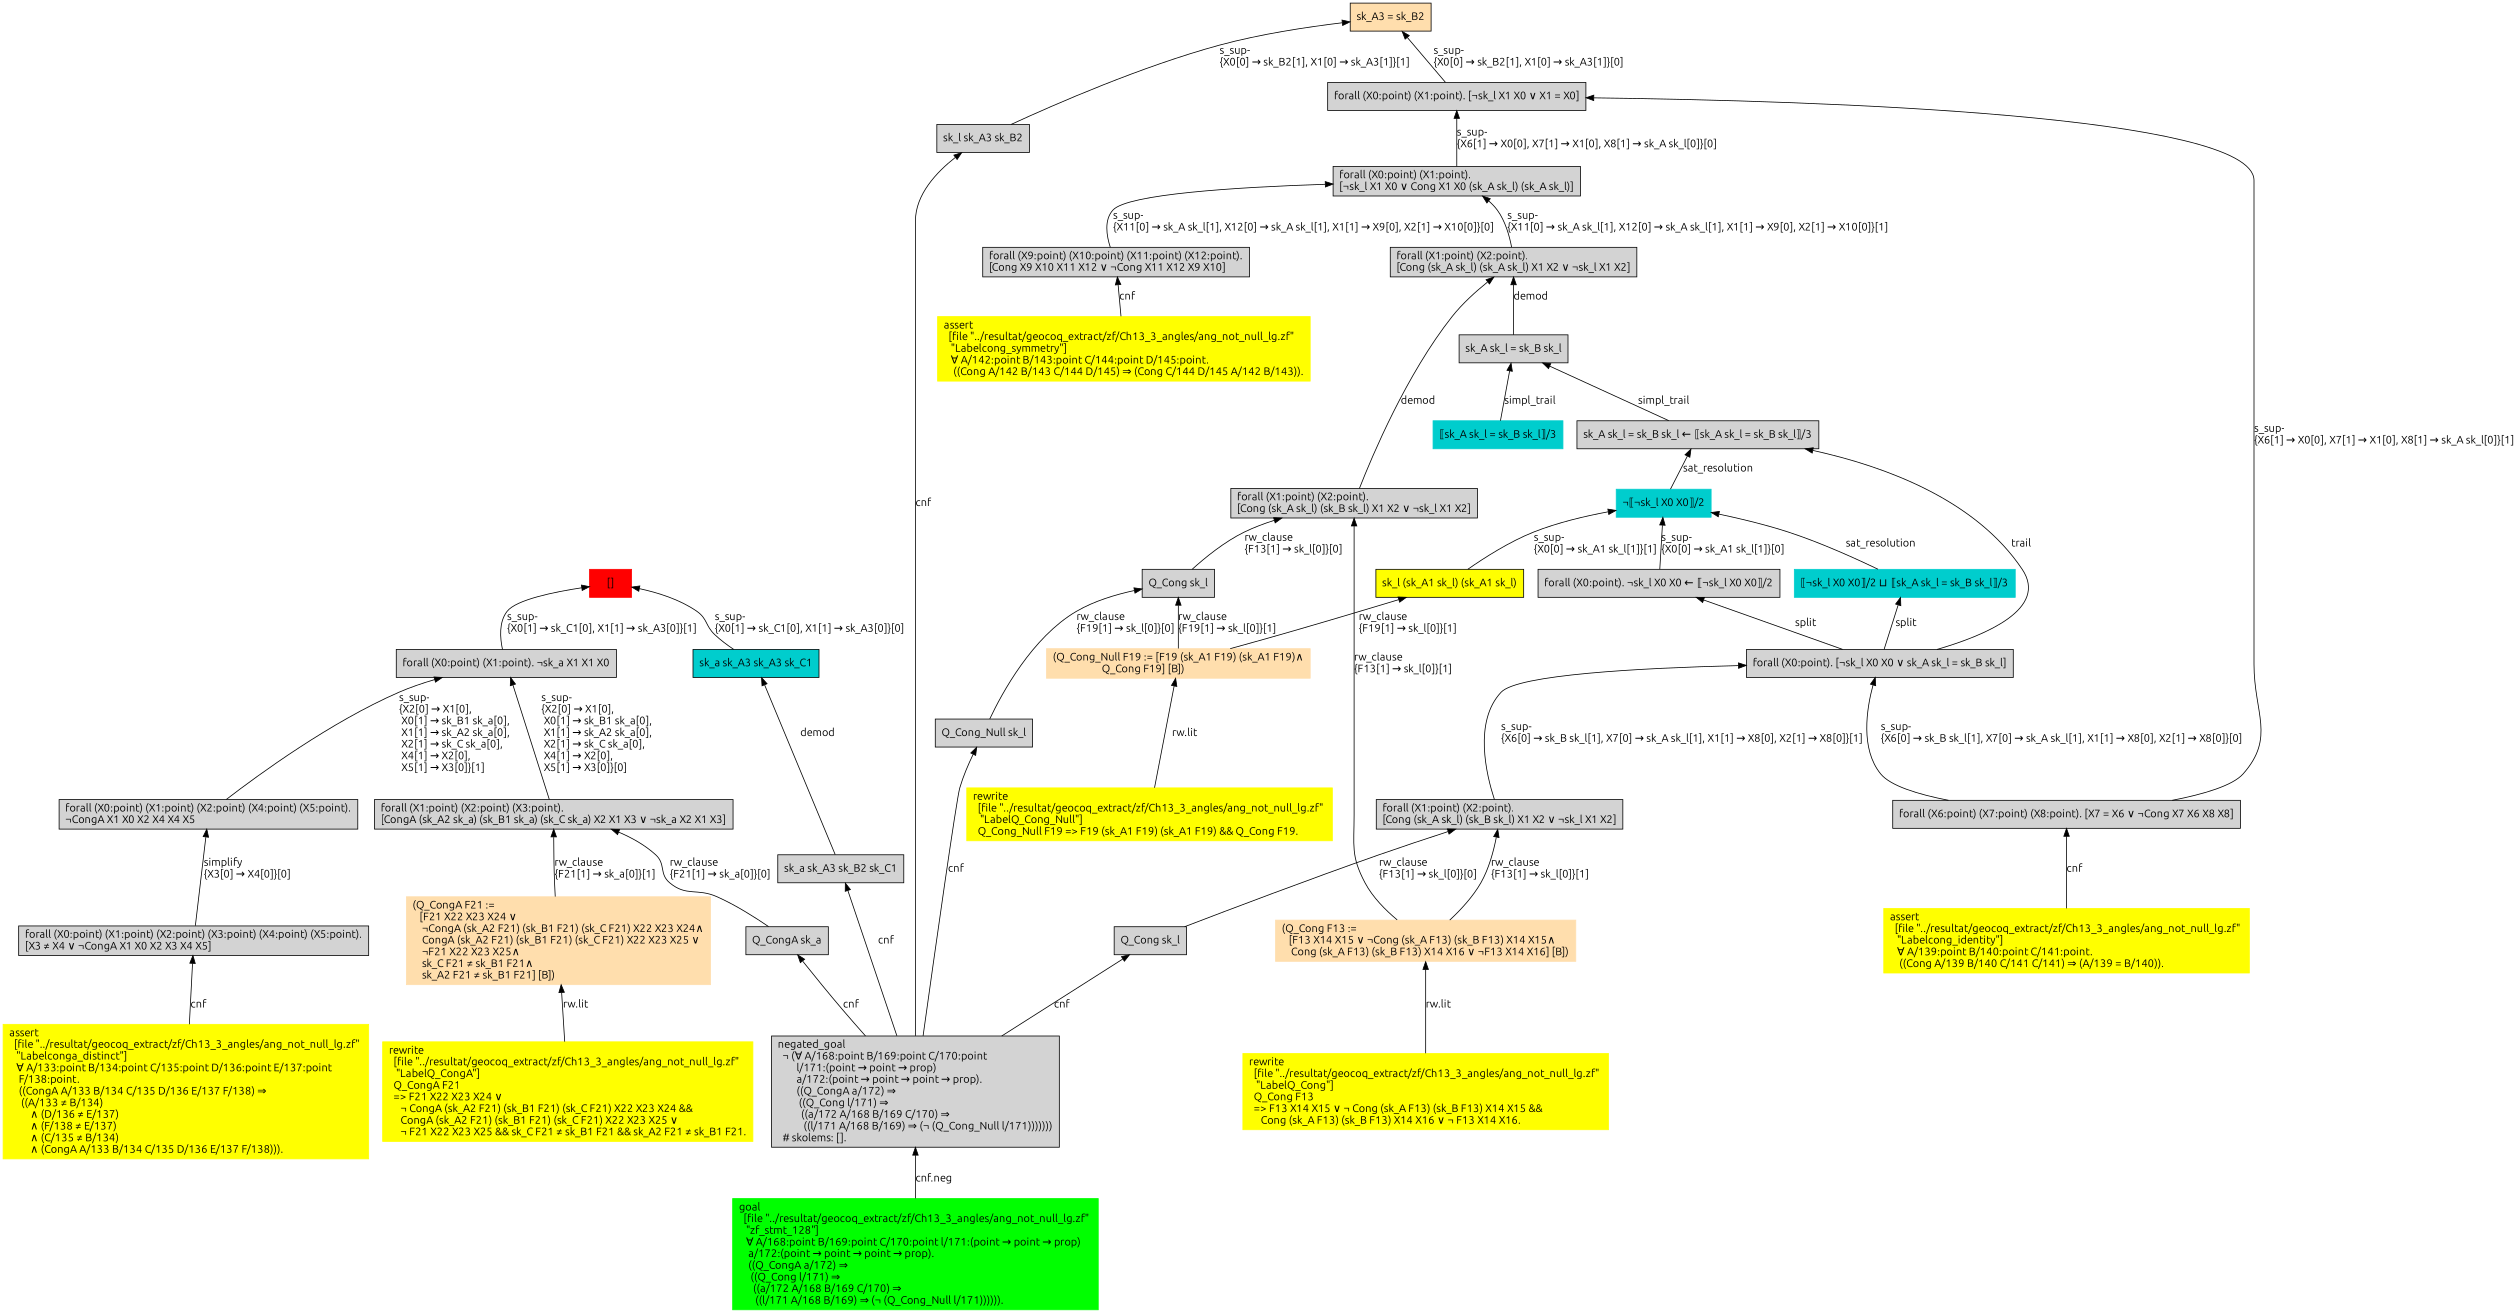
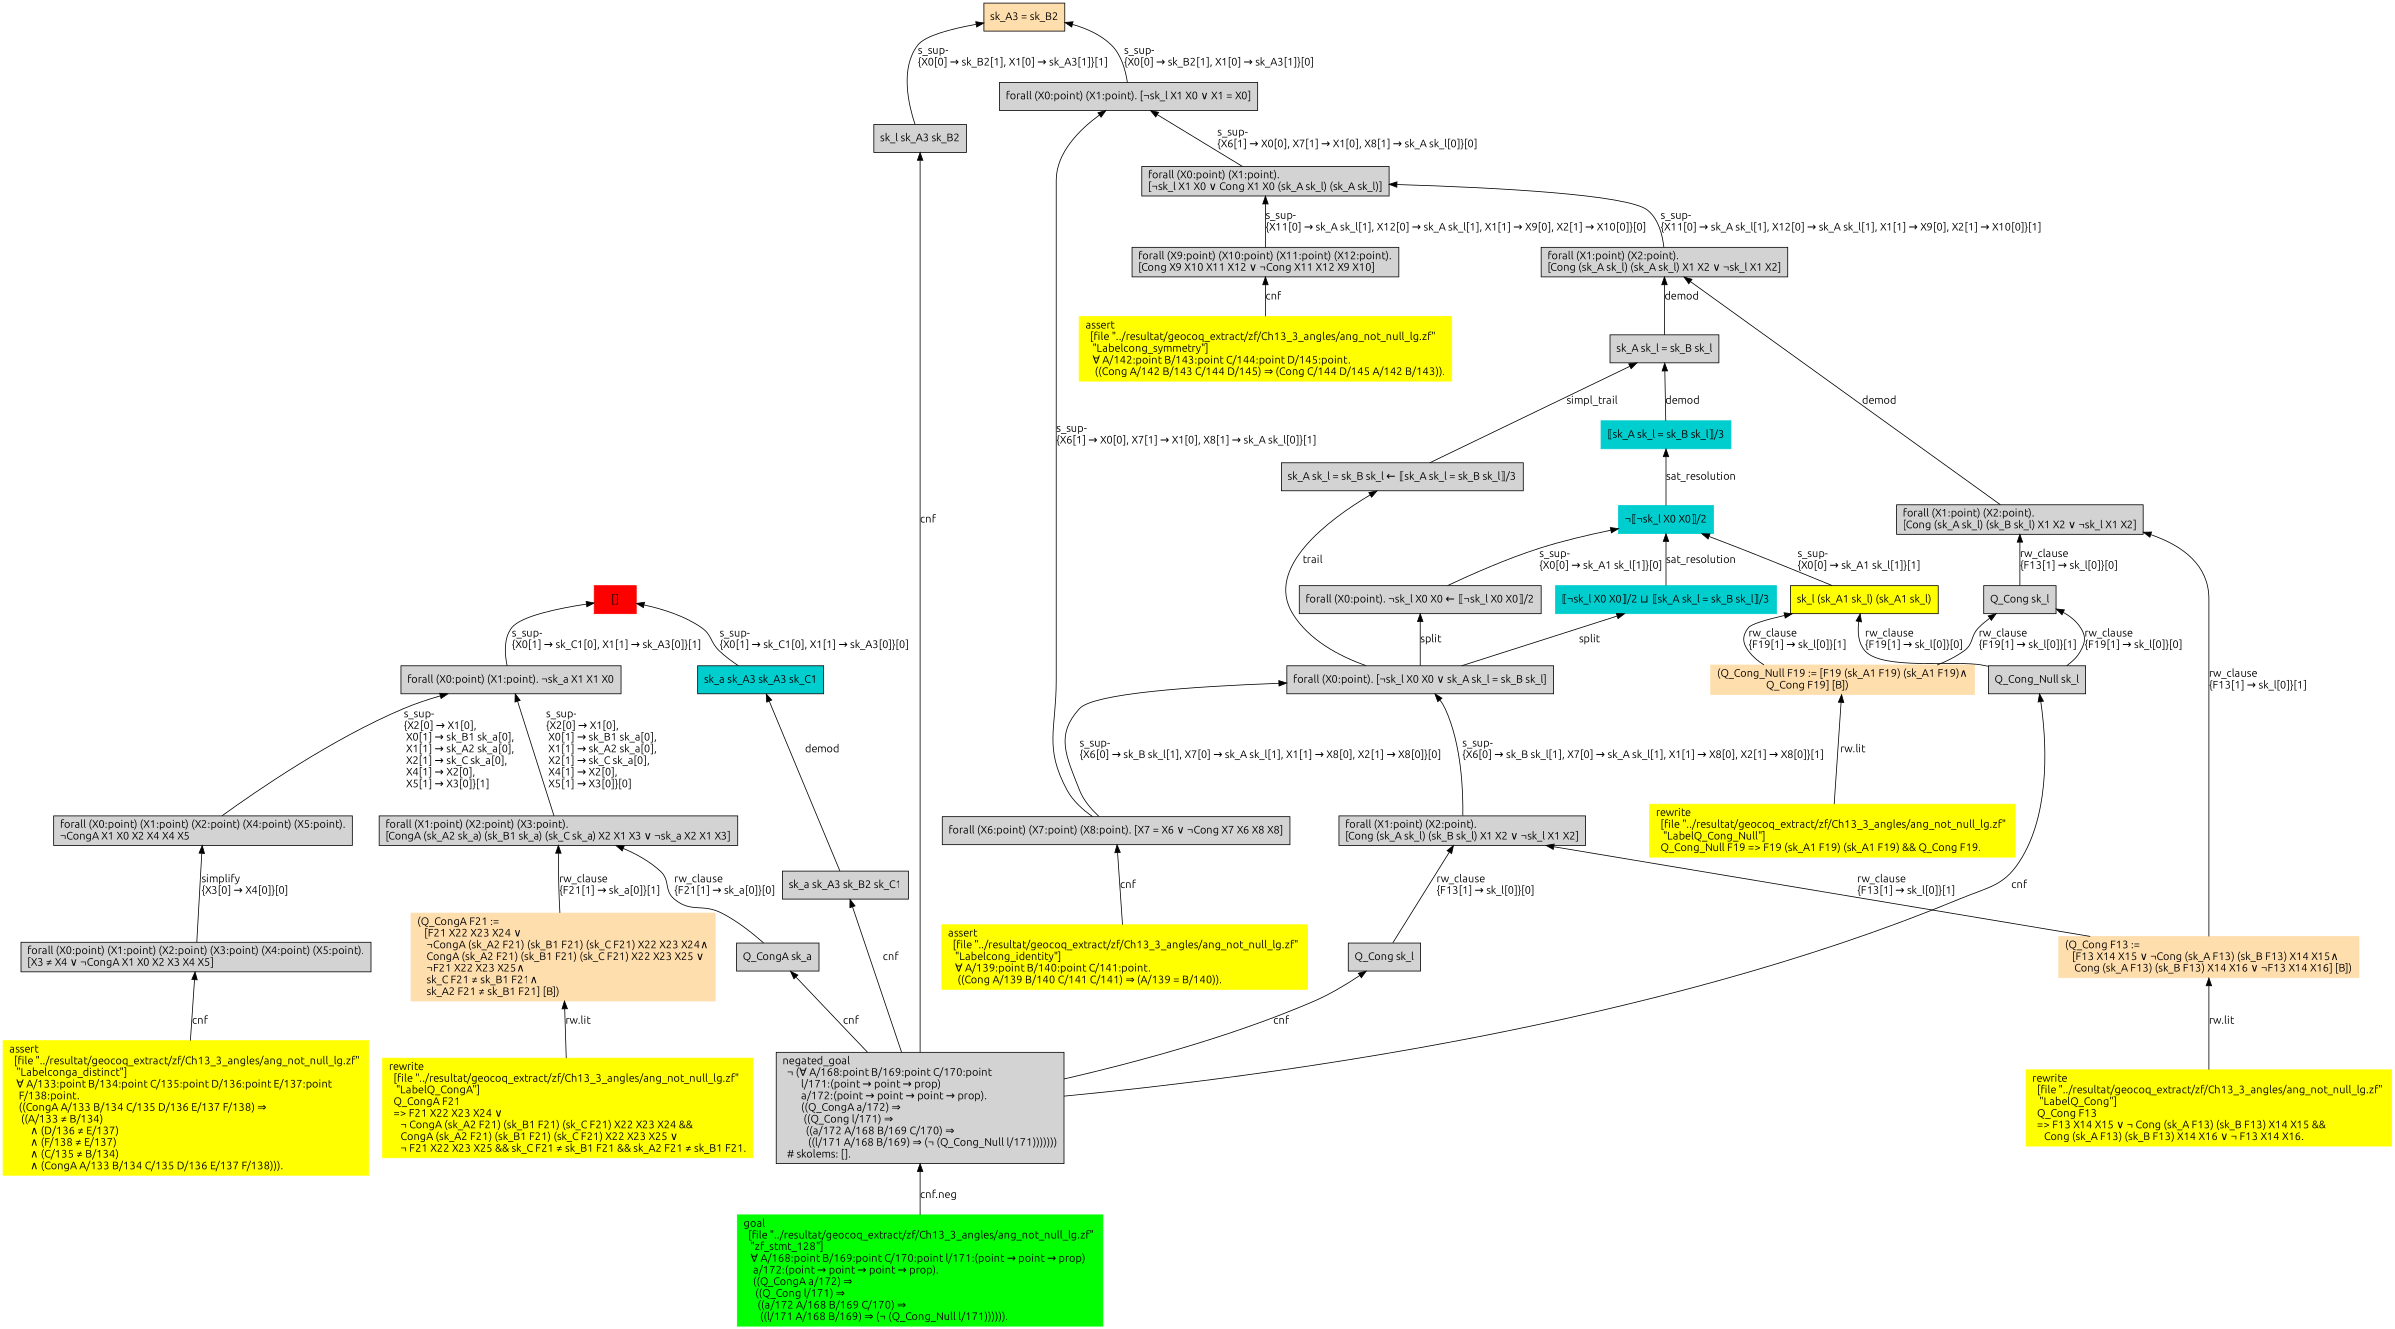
(1530, 401) -> (1683, 401)
(1679, 473) -> (1666, 481)
none -> (1910, 663)
